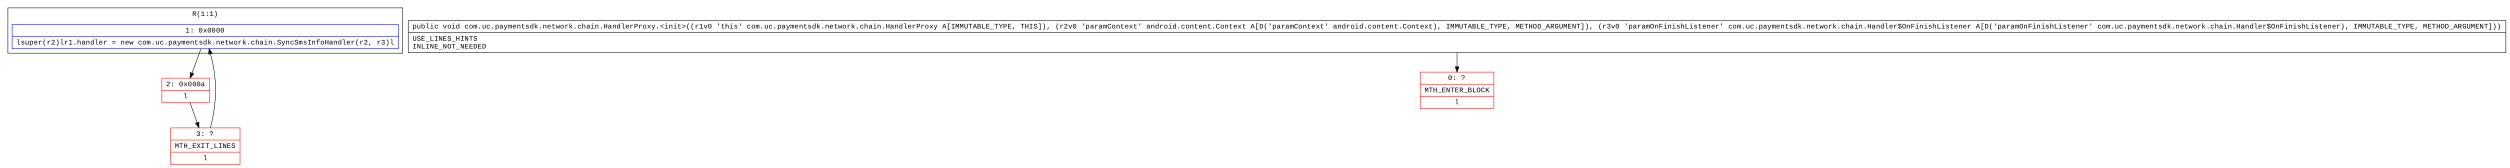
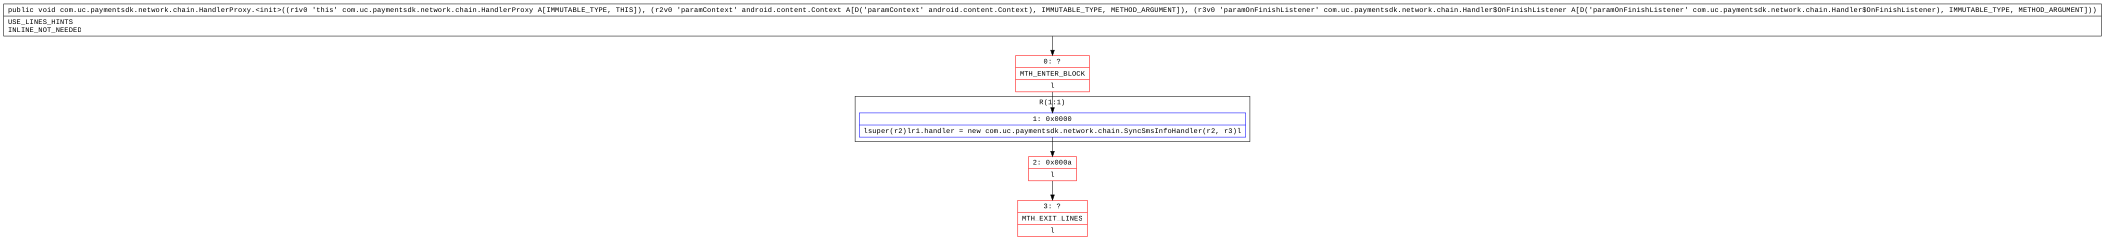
(216, 91) -> (1053, 100)
